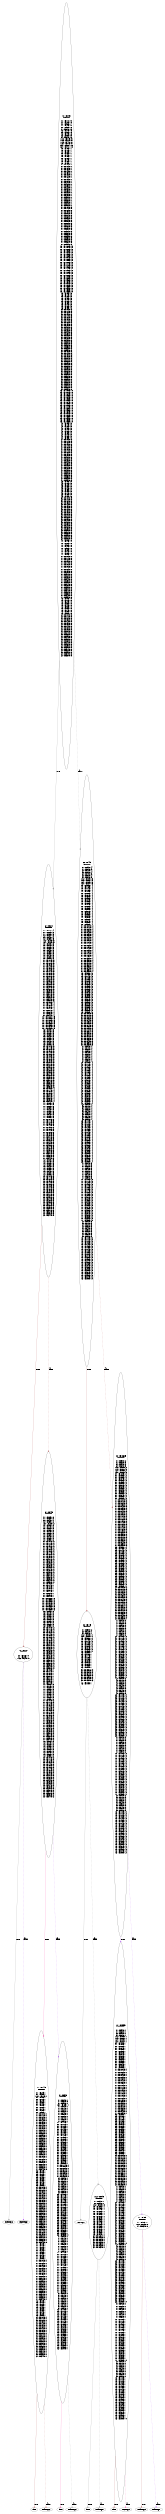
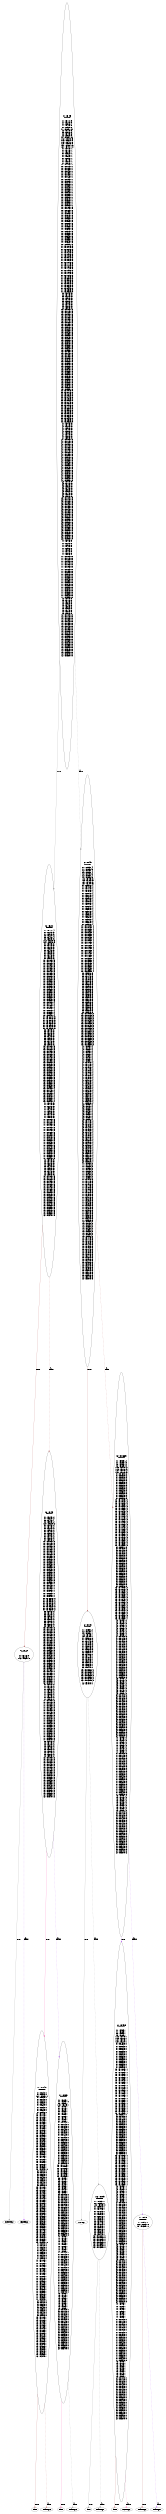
(9, 2222) -> (9, 2222)
